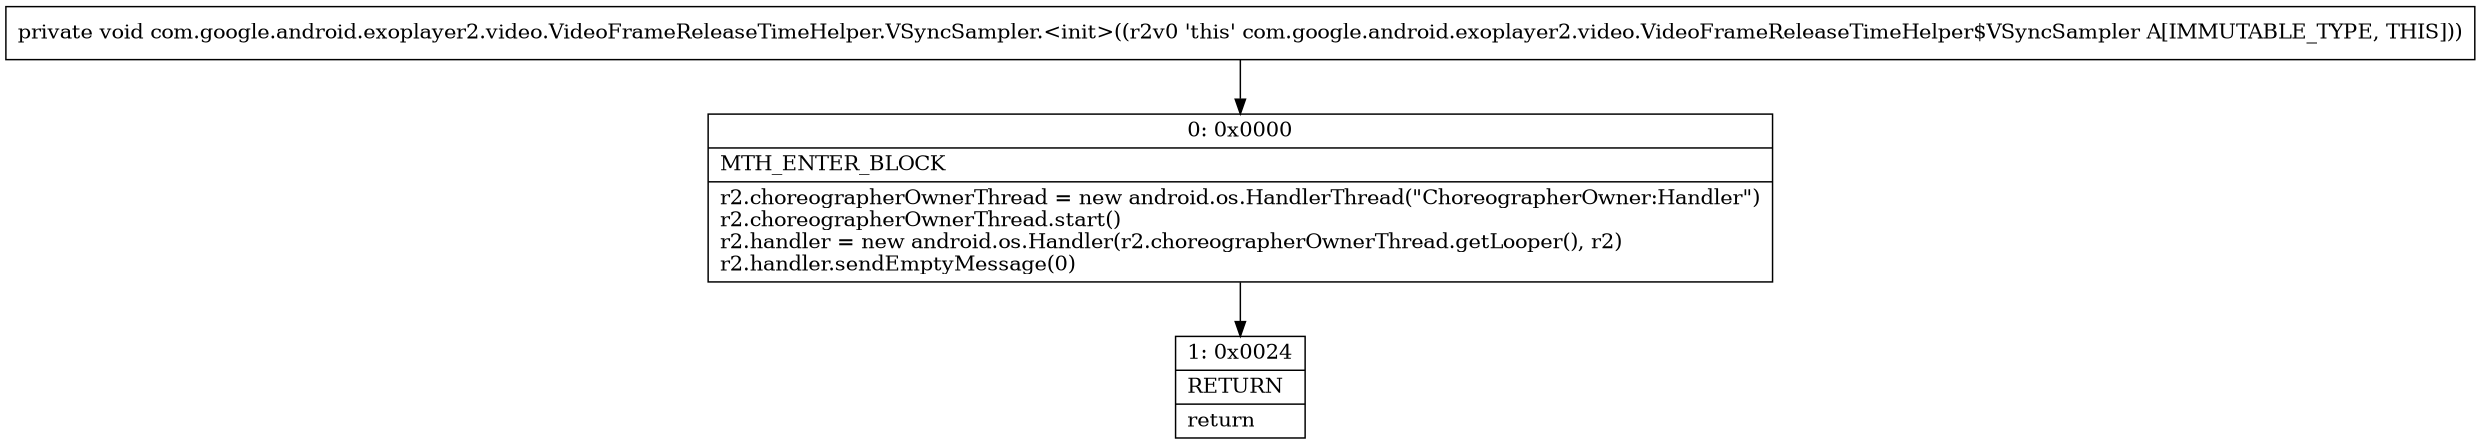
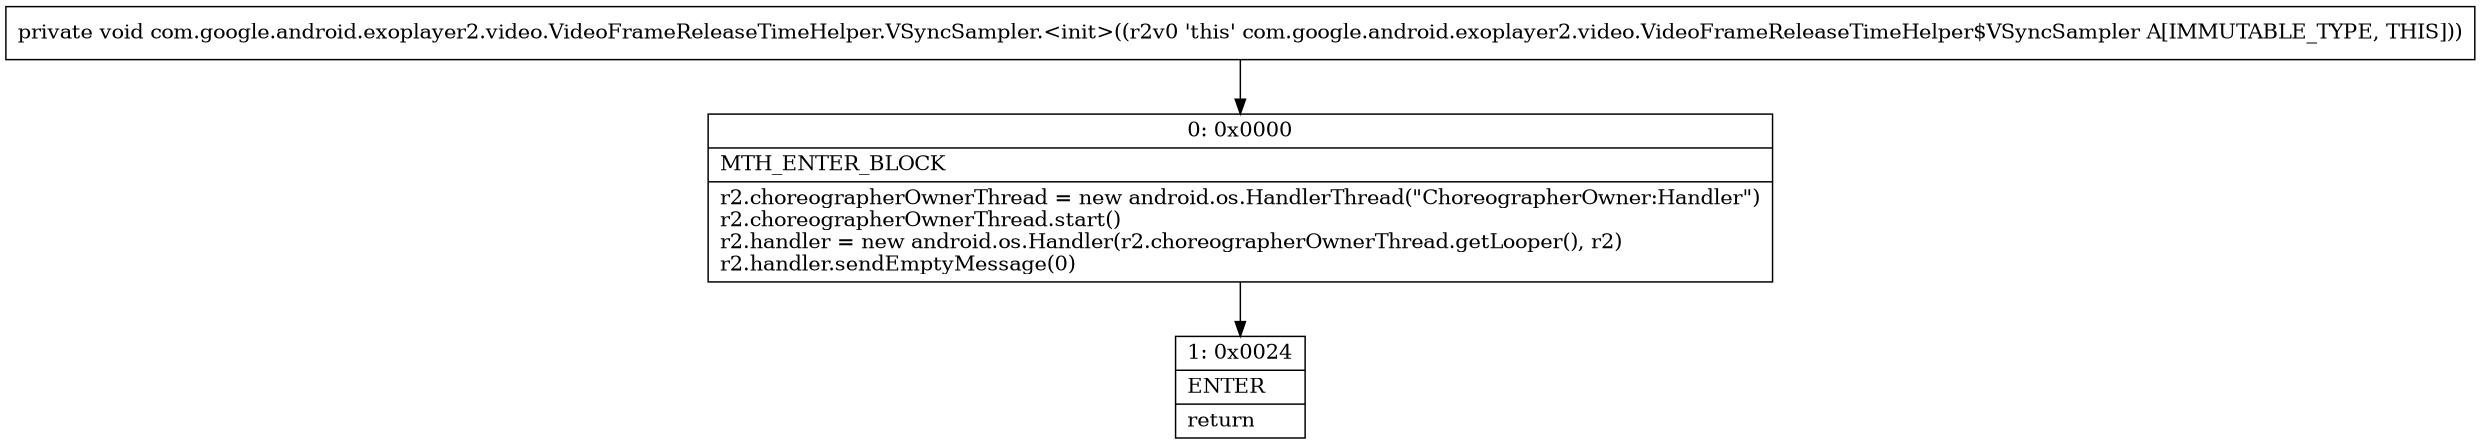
(1235, 386) -> (1226, 386)
